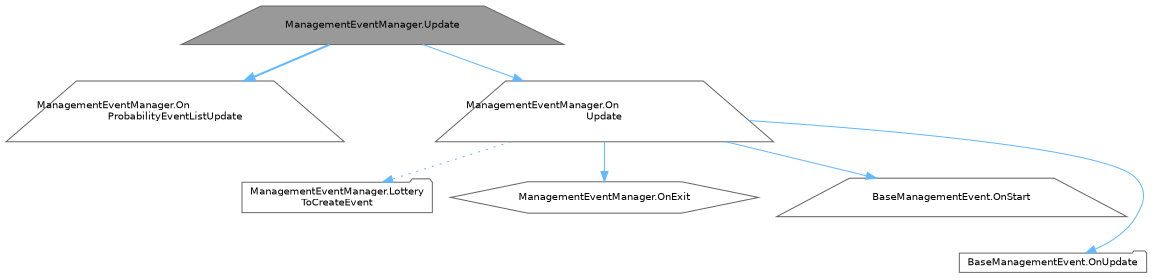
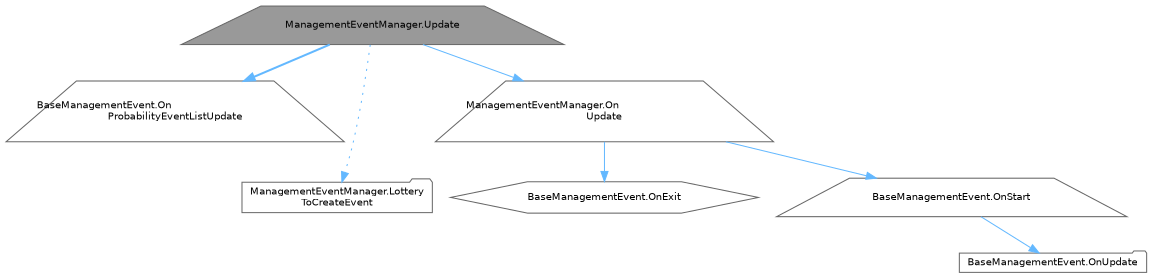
(175, 111) -> (175, 111)
(992, 143) -> (1006, 232)
(452, 160) -> (360, 109)
(604, 197) -> (604, 197)
